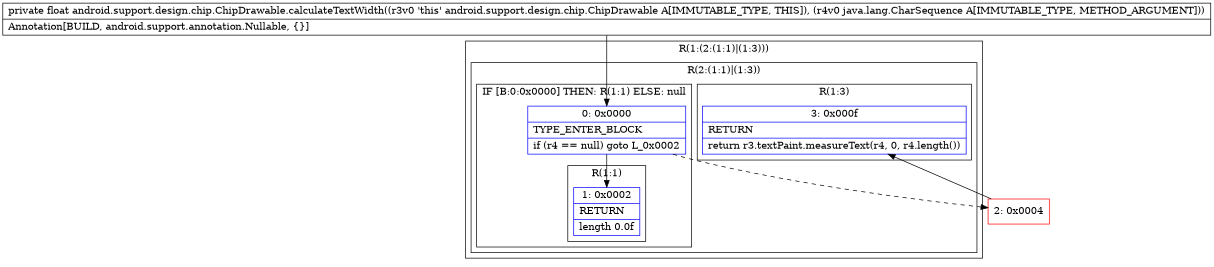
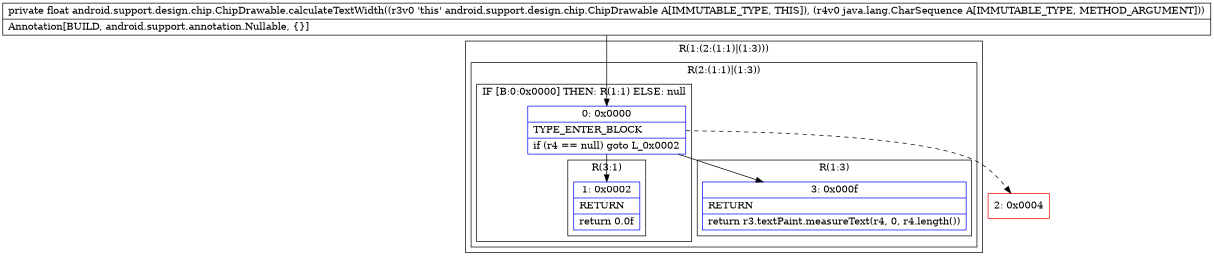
(607, 174) -> (607, 168)
(943, 178) -> (717, 167)
(607, 227) -> (607, 222)
